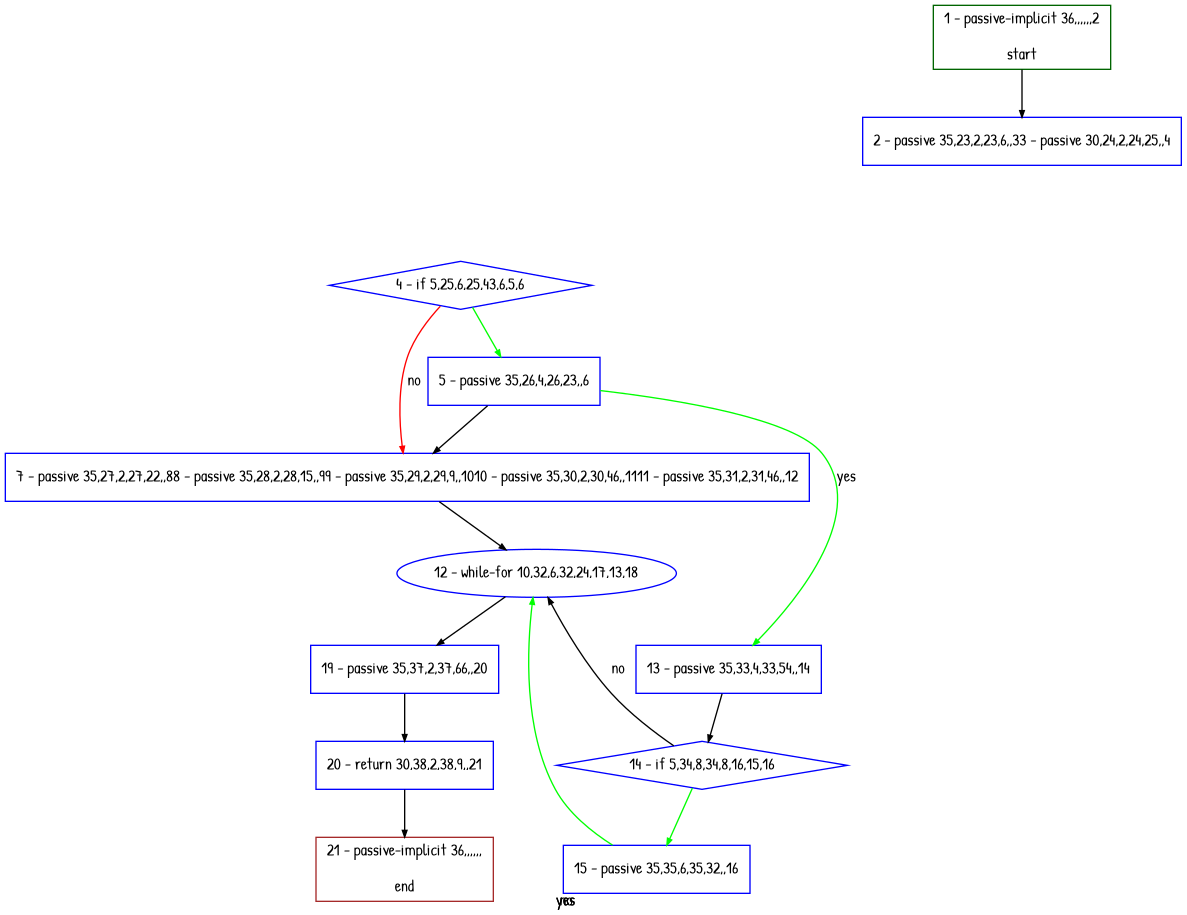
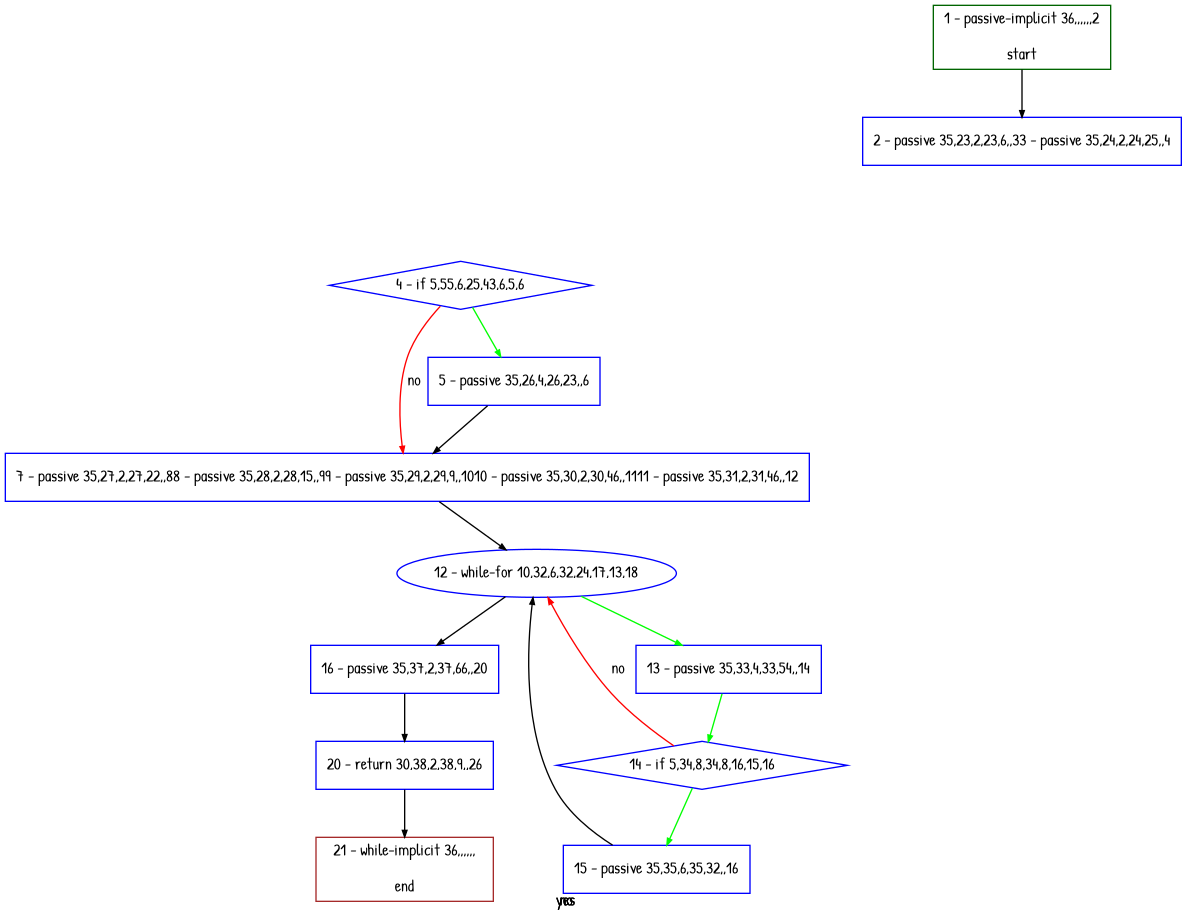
(1022, 141) -> (1022, 141)
(461, 285) -> (461, 285)
(815, 447) -> (629, 619)
(405, 669) -> (405, 669)
(603, 683) -> (603, 683)
(716, 714) -> (716, 714)
(537, 739) -> (537, 739)
(405, 765) -> (405, 765)
(405, 869) -> (405, 869)
(566, 901) -> (566, 901)
